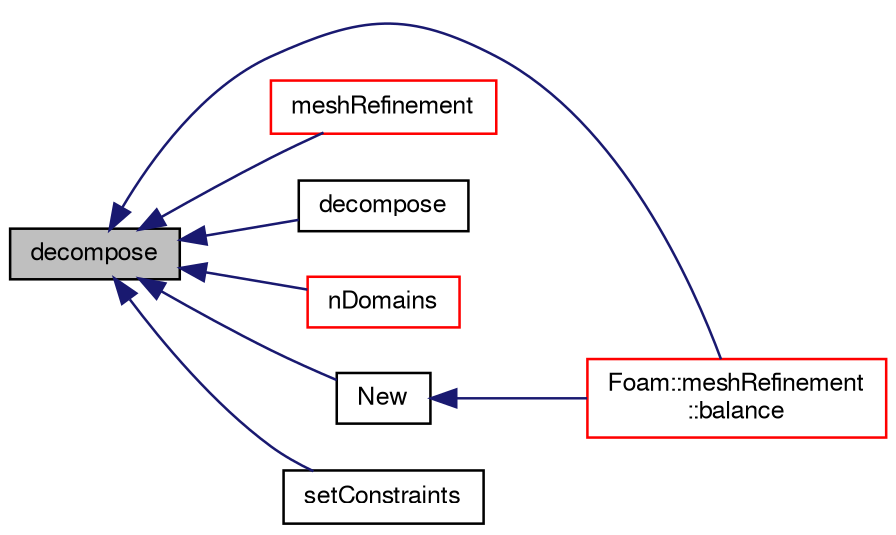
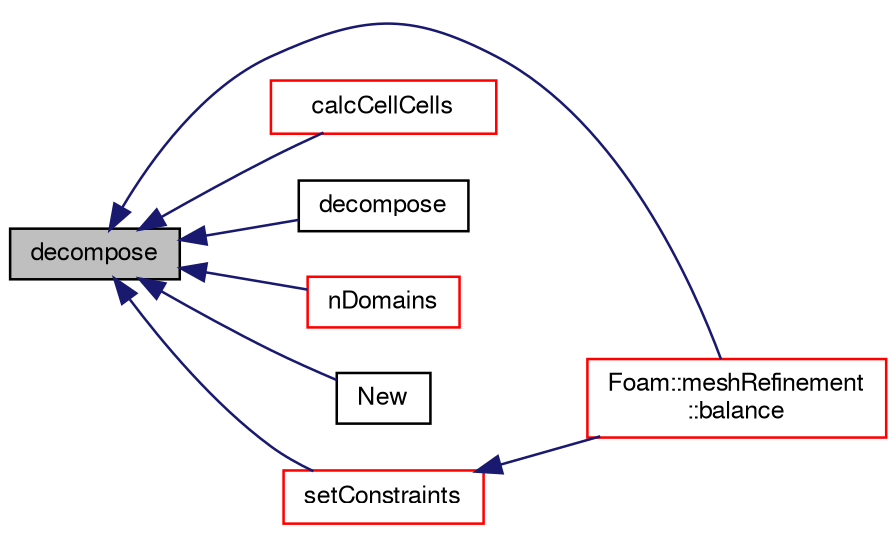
(384, 107) -> (384, 107)
(522, 398) -> (550, 450)
(384, 497) -> (384, 497)
